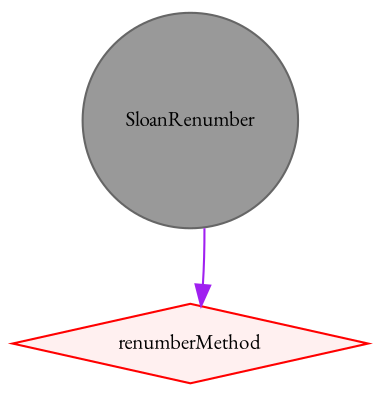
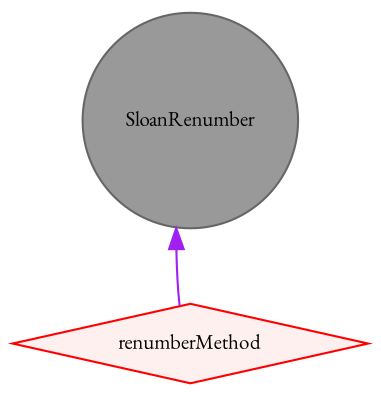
(204, 256) -> (177, 278)
